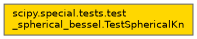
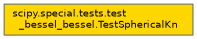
(99, 20) -> (99, 20)
